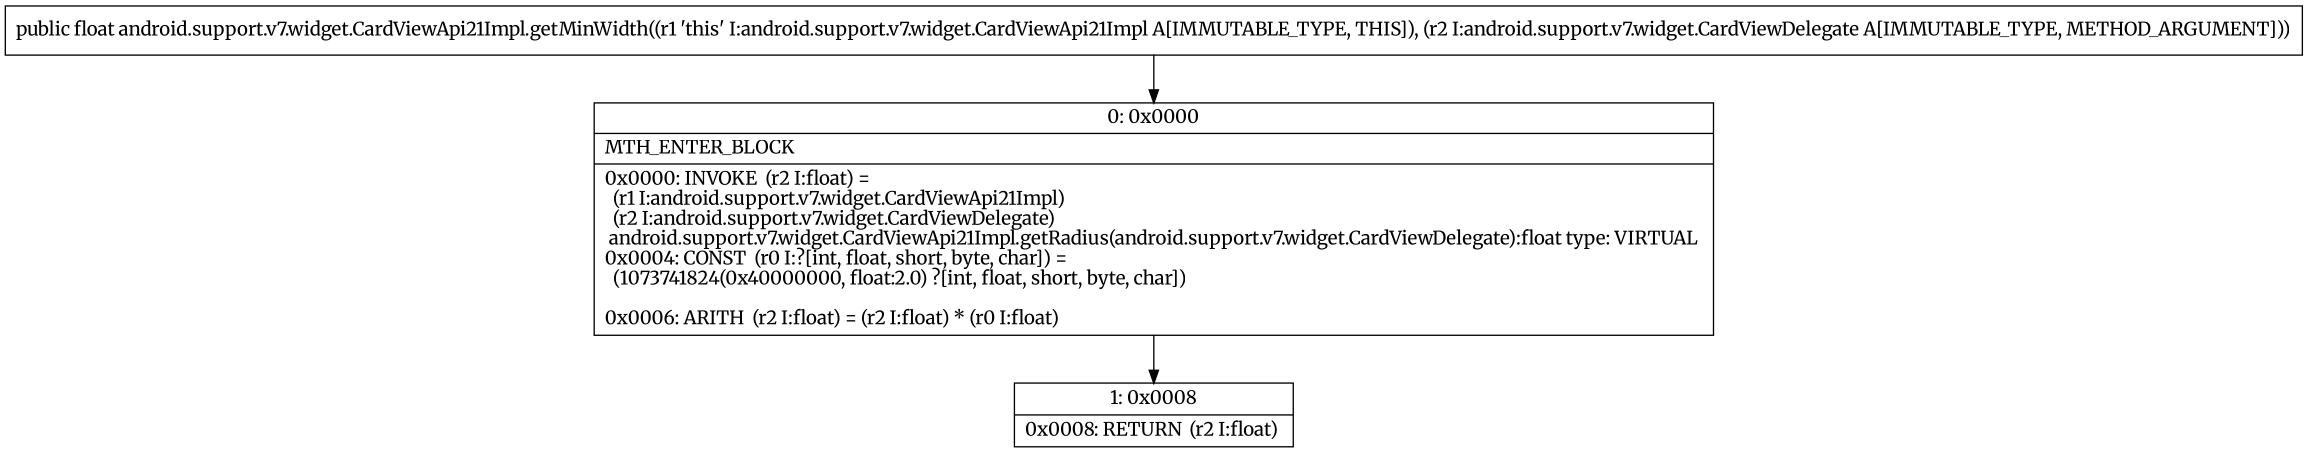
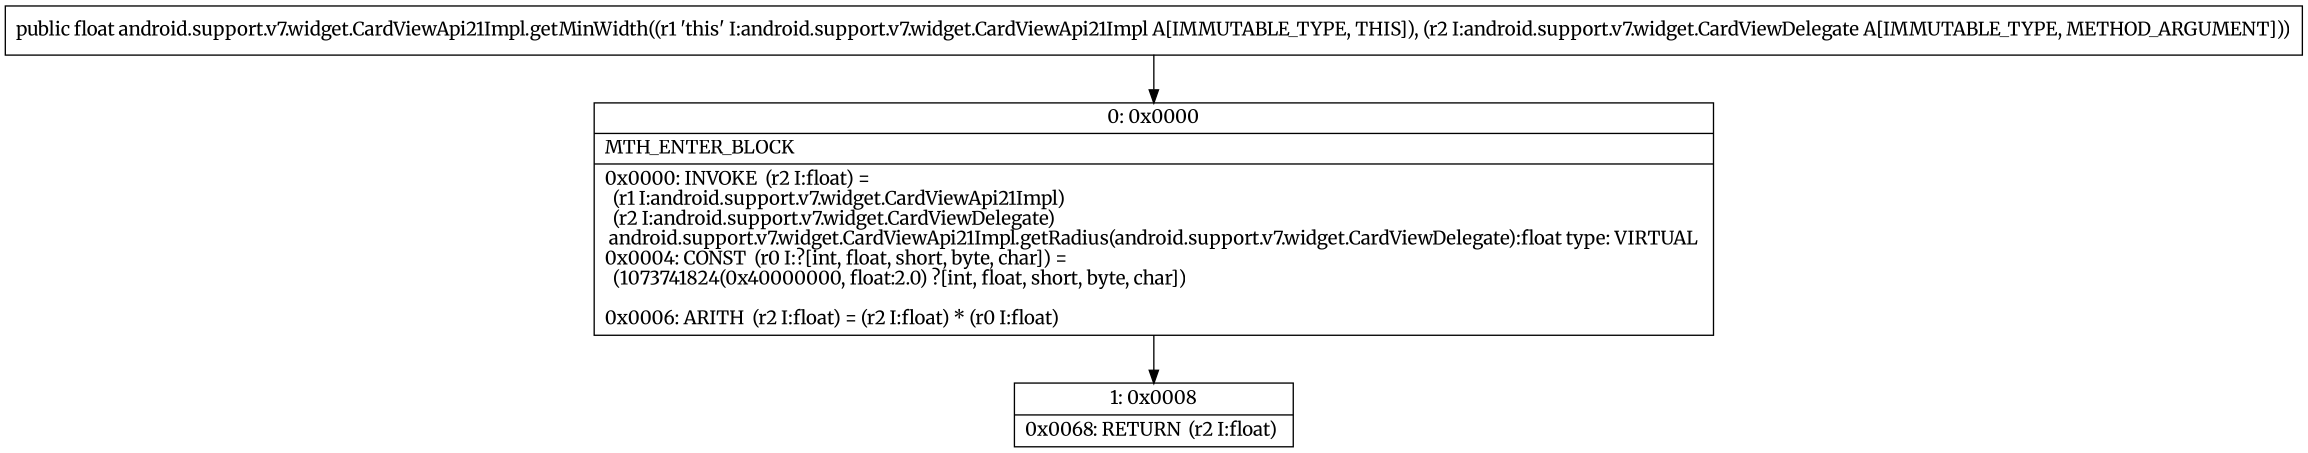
(1154, 430) -> (1153, 430)
